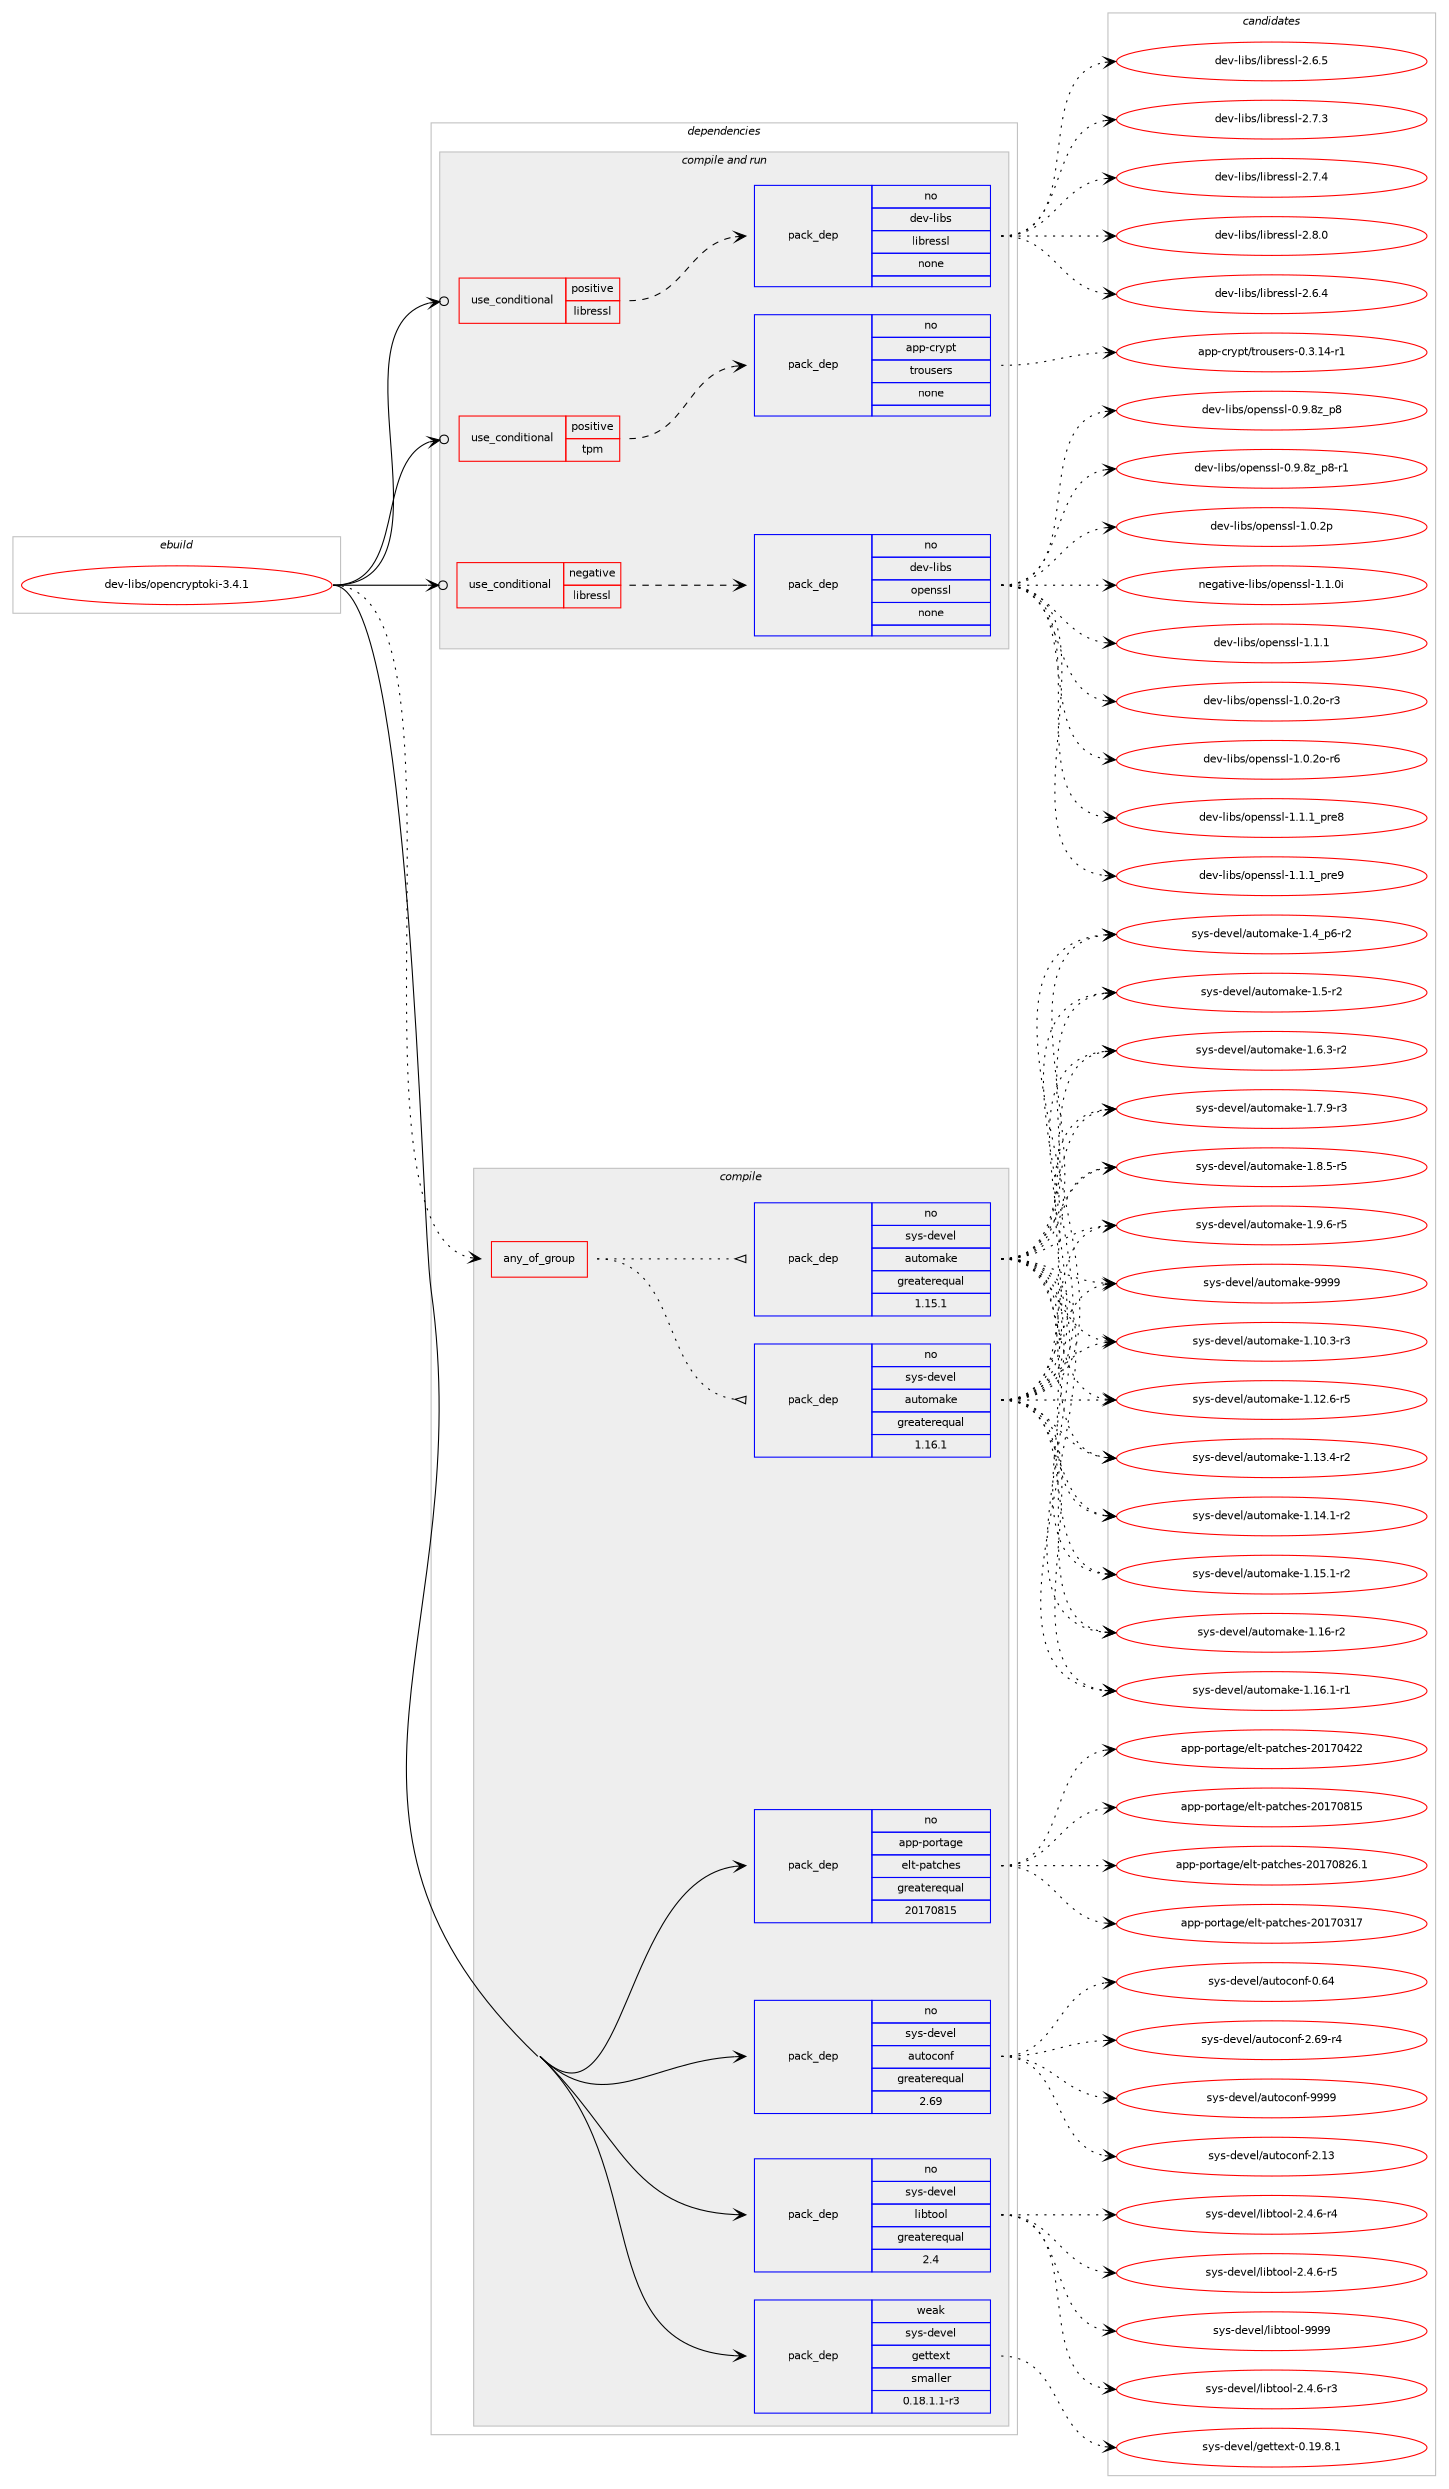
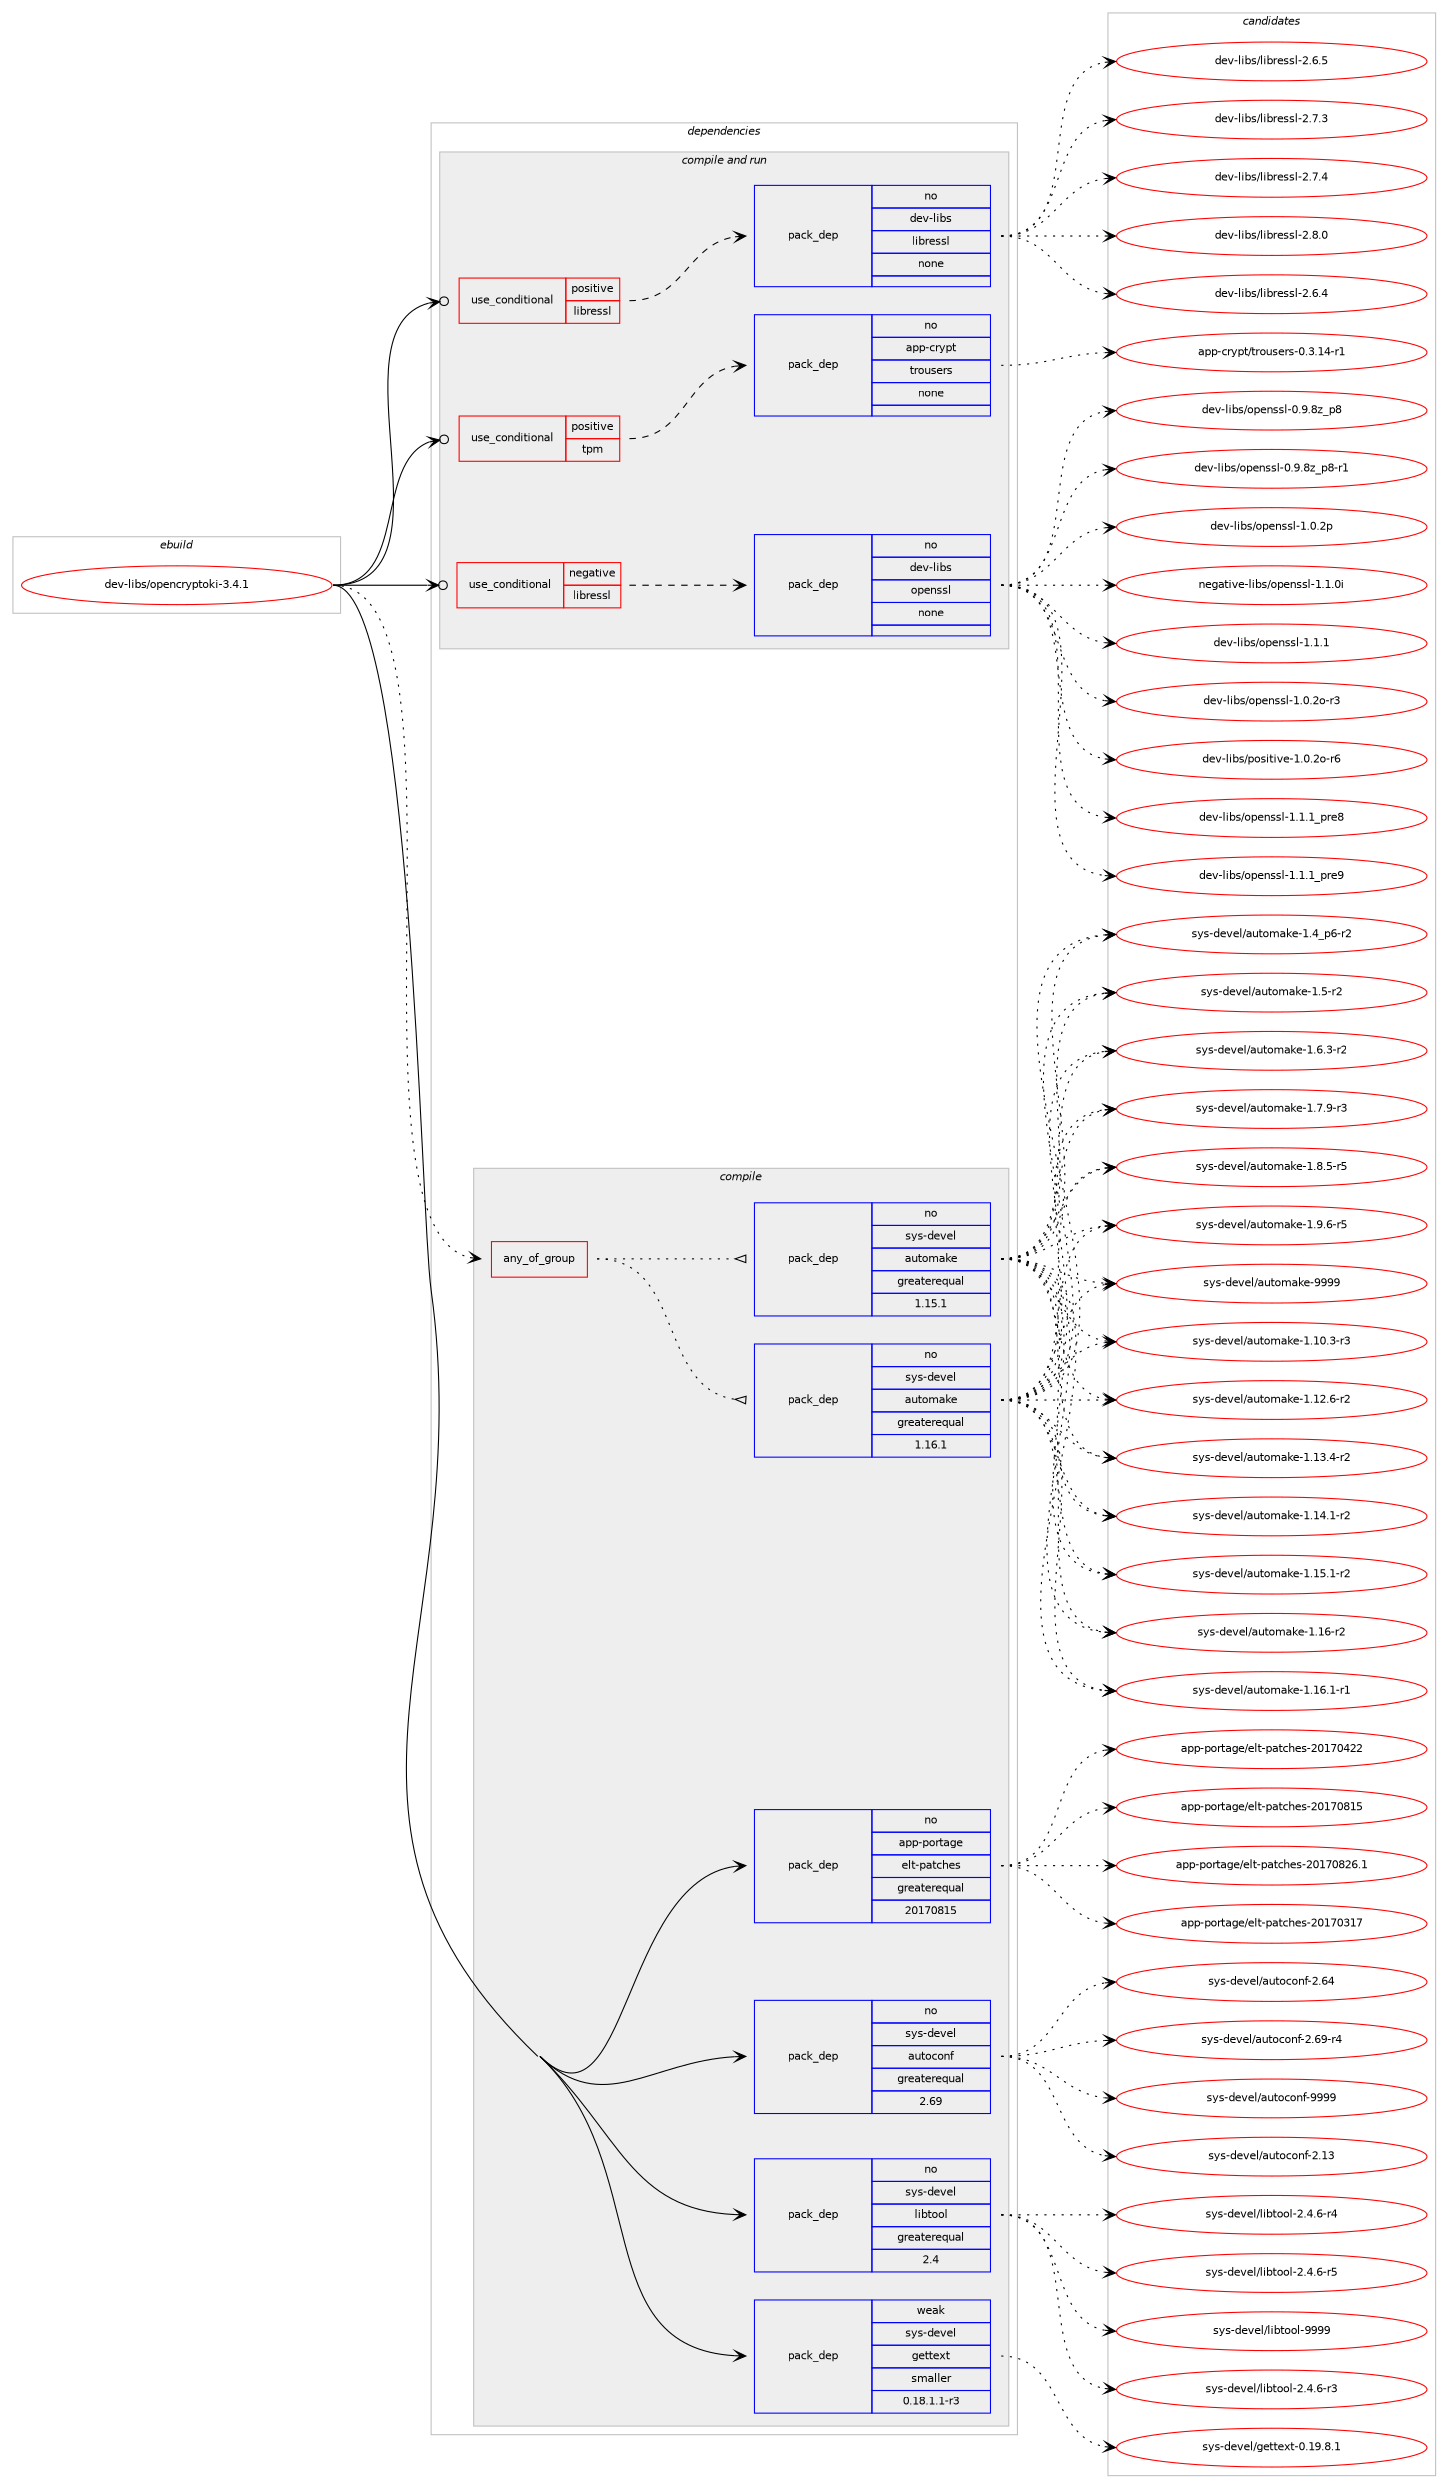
(1272, 760) -> (1272, 760)
(1272, 1400) -> (1272, 1400)
(1272, 1982) -> (1272, 1982)
